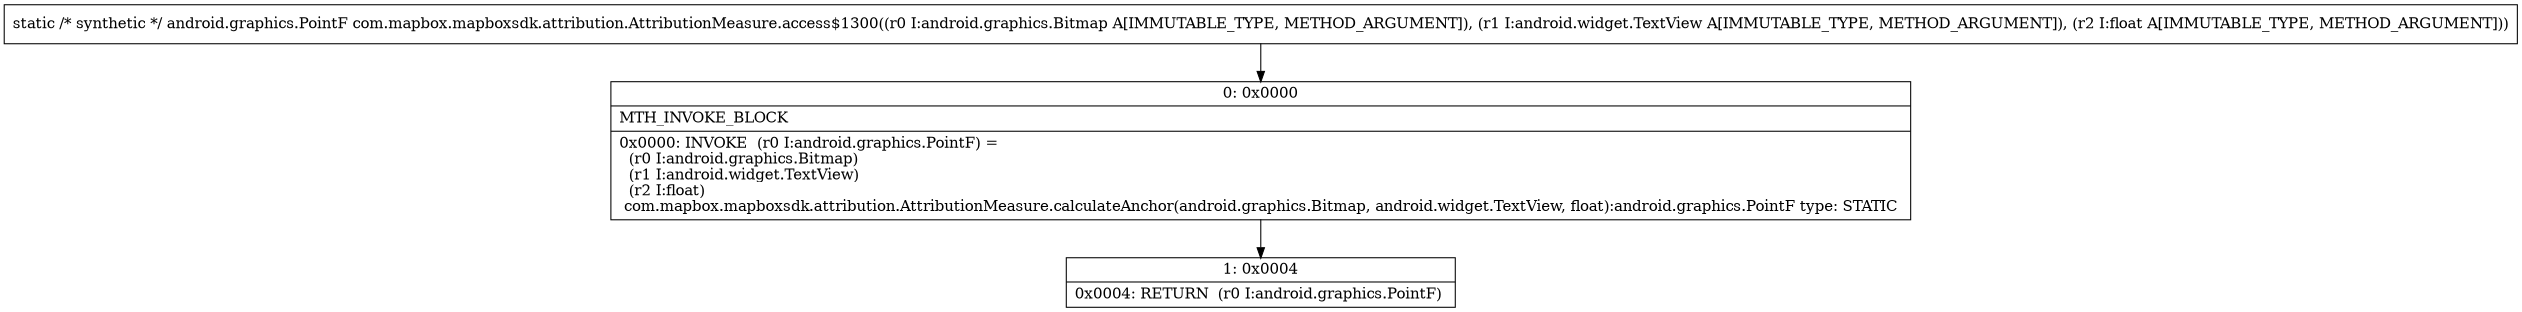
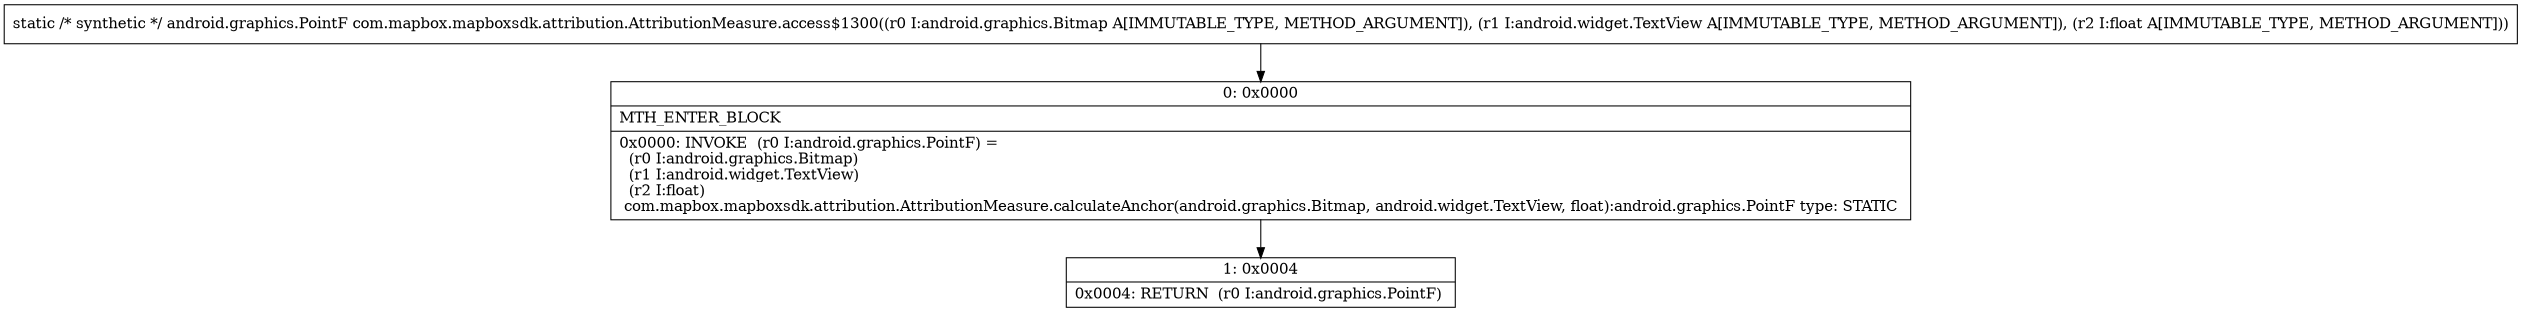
(704, 118) -> (700, 118)
